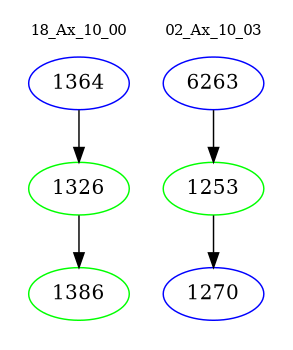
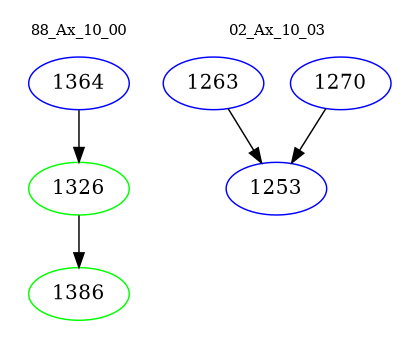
(79, 31) -> (79, 31)
(214, 83) -> (214, 83)
(214, 189) -> (276, 189)
(214, 234) -> (313, 129)
